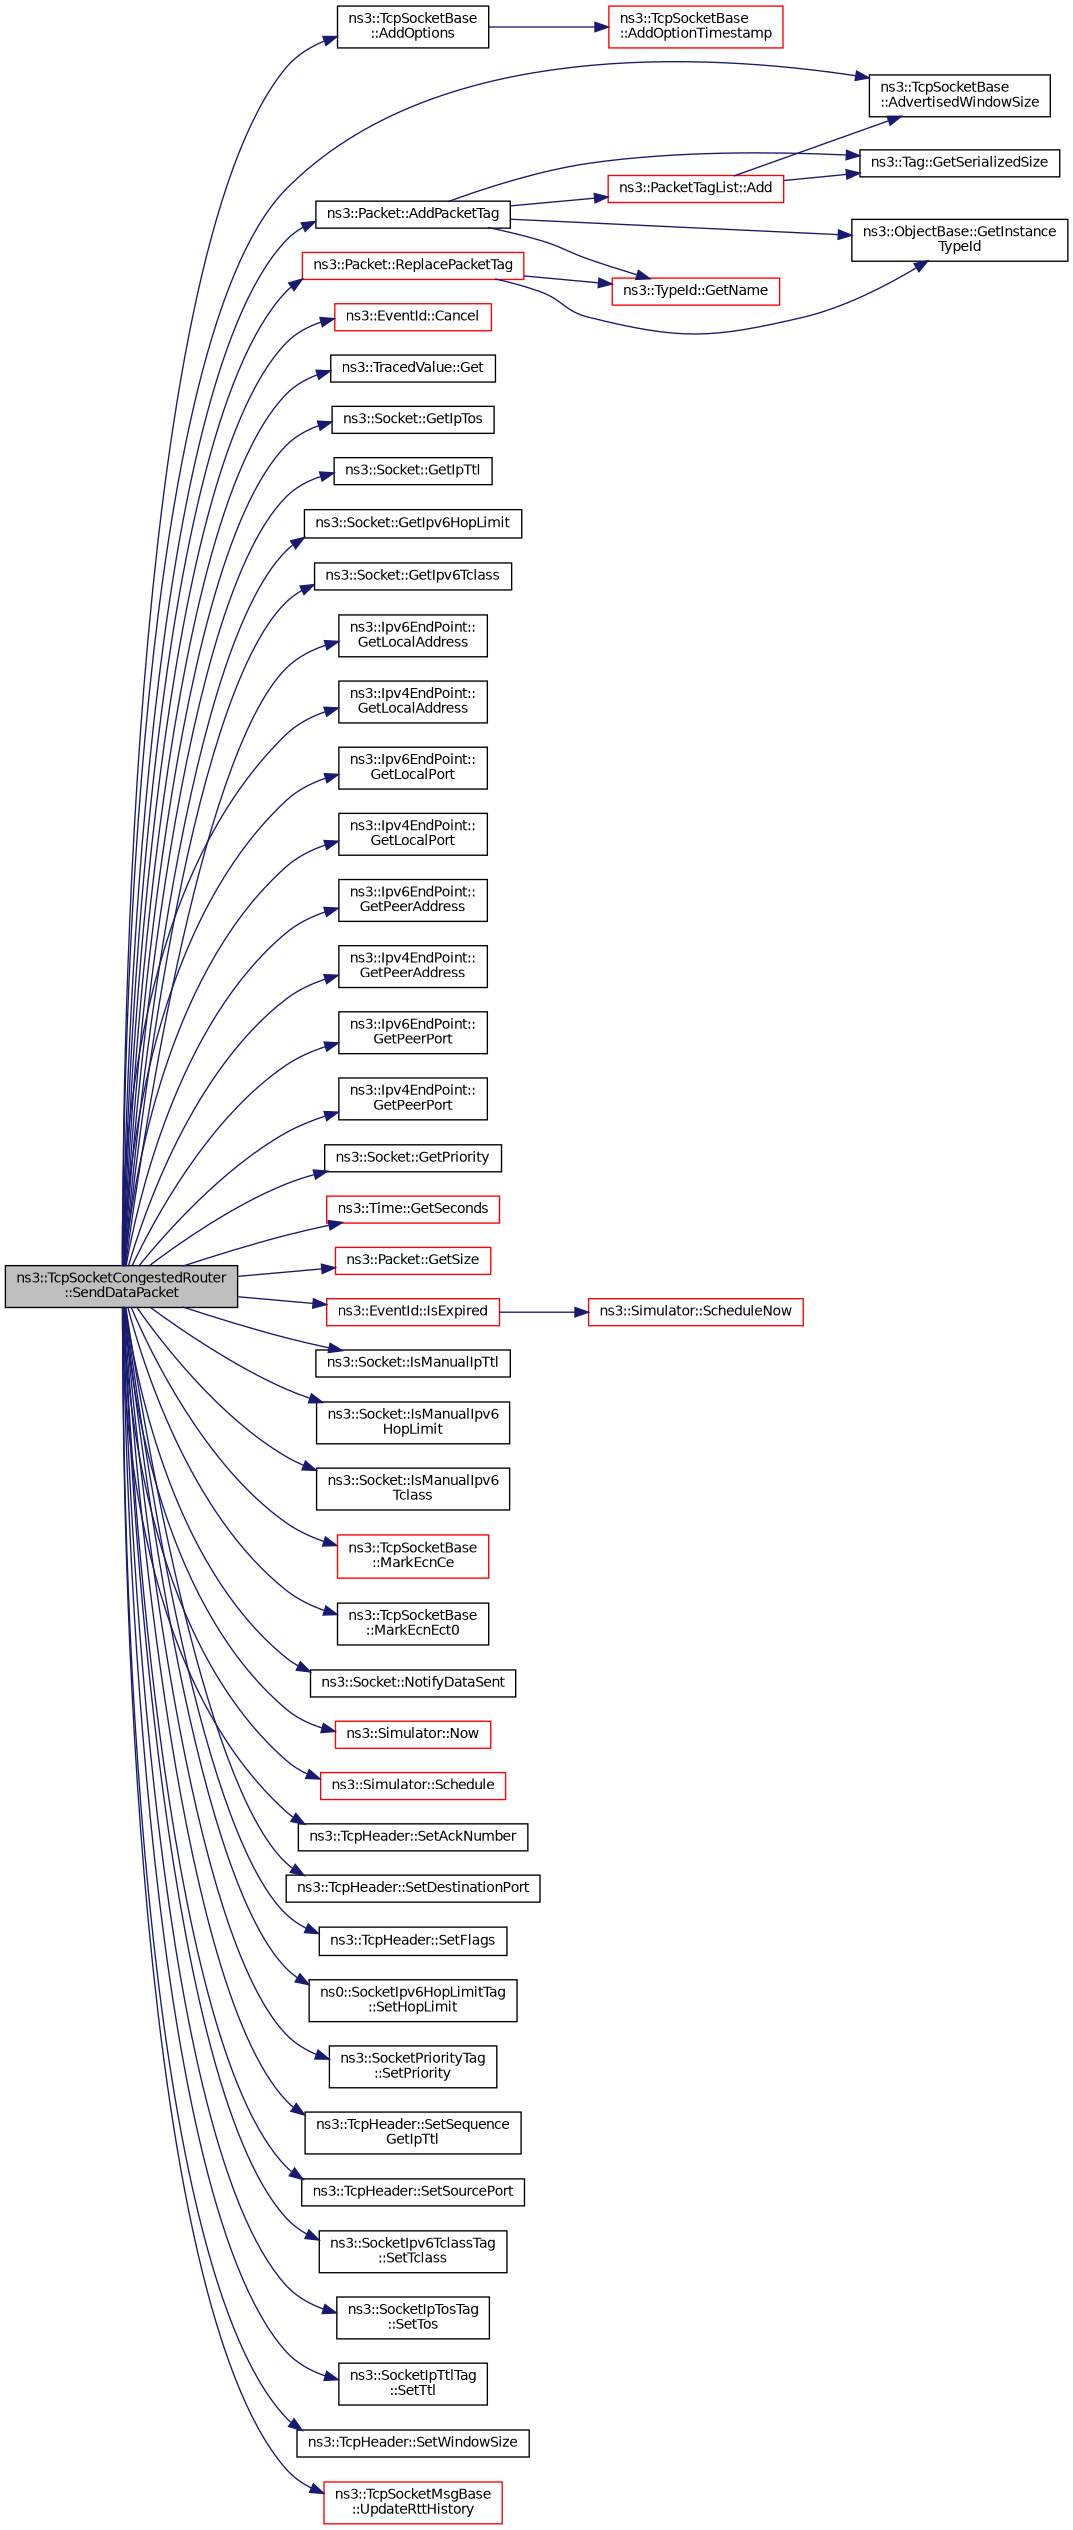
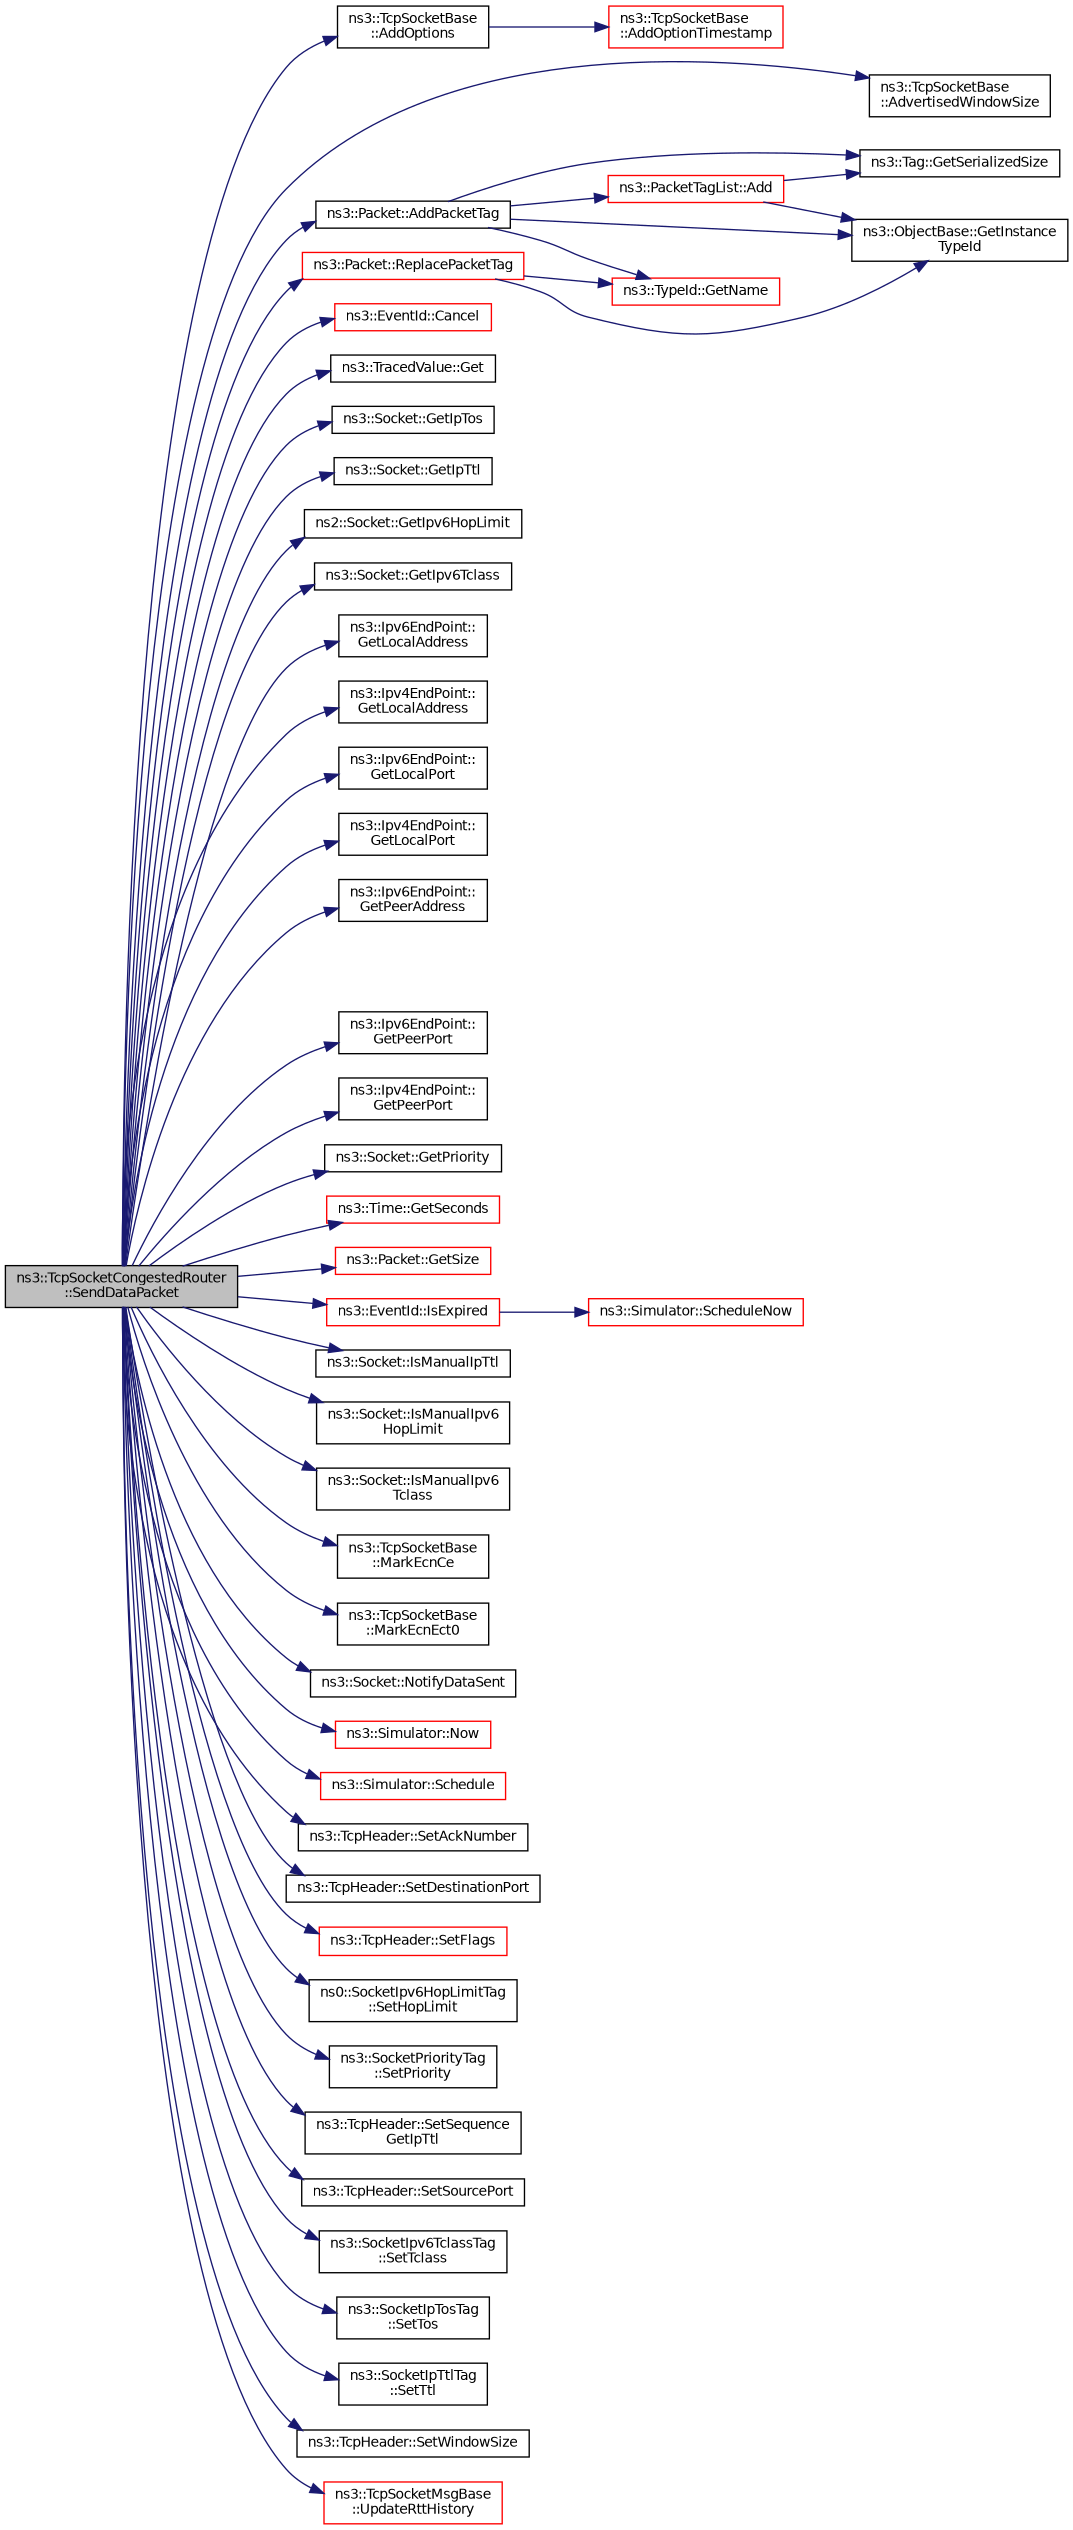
(819, 146) -> (802, 210)
(413, 524) -> (413, 524)
(413, 967) -> none
(413, 1557) -> (413, 1557)
(413, 1941) -> (413, 1941)
